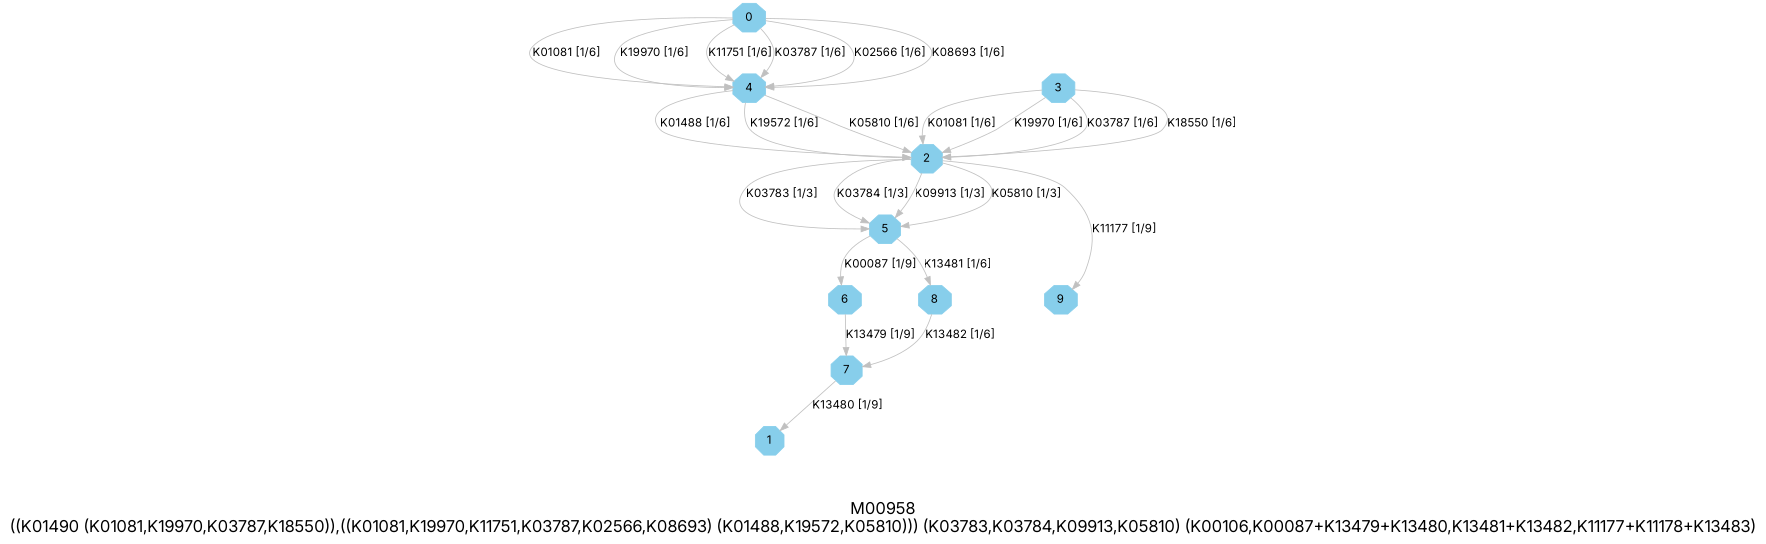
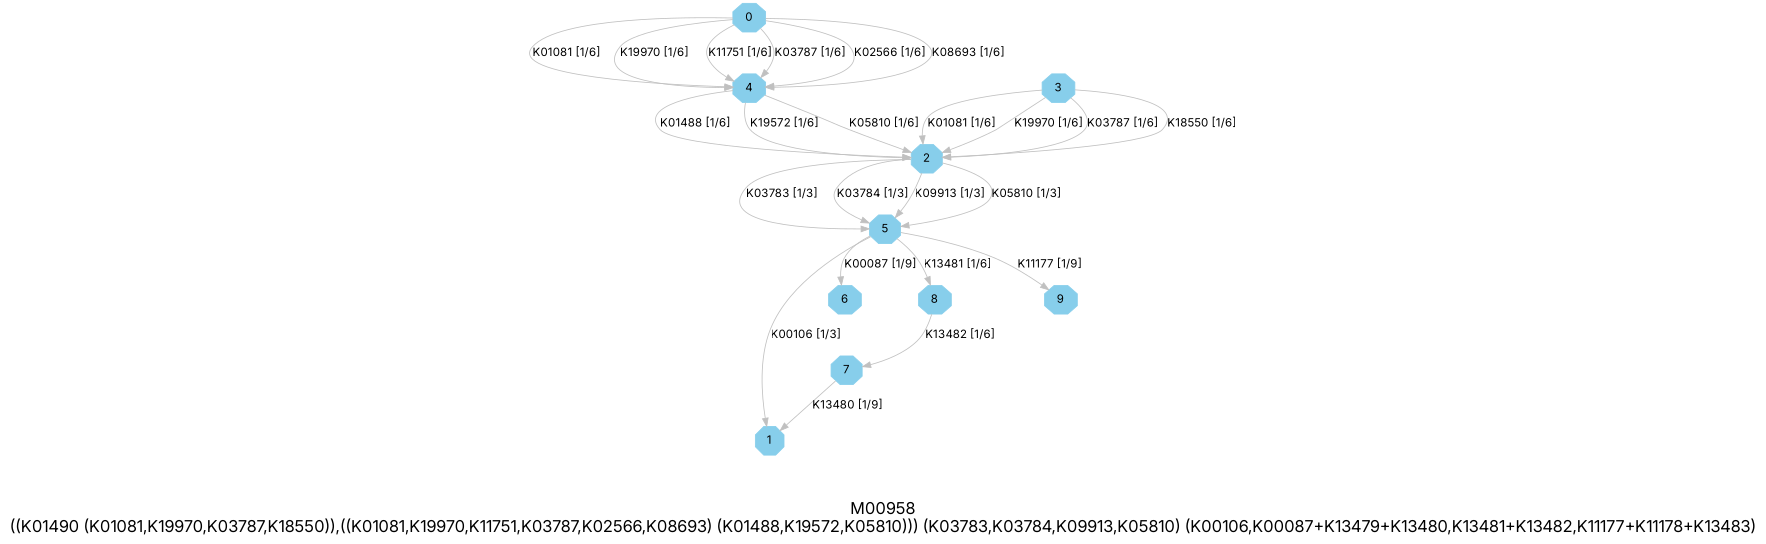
(1057, 183) -> (975, 251)
none -> (782, 308)
(846, 331) -> none
